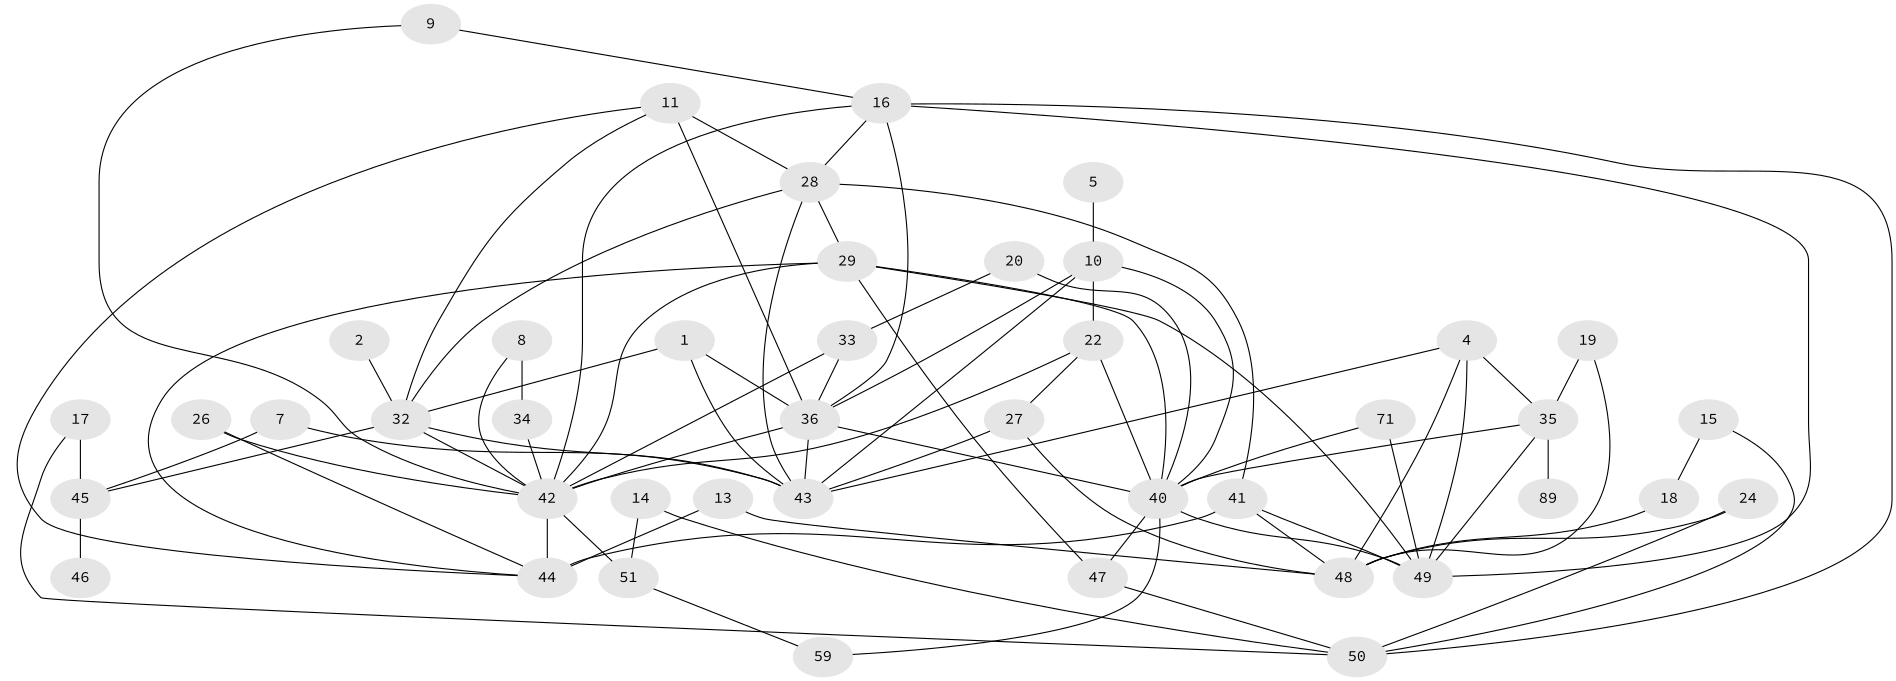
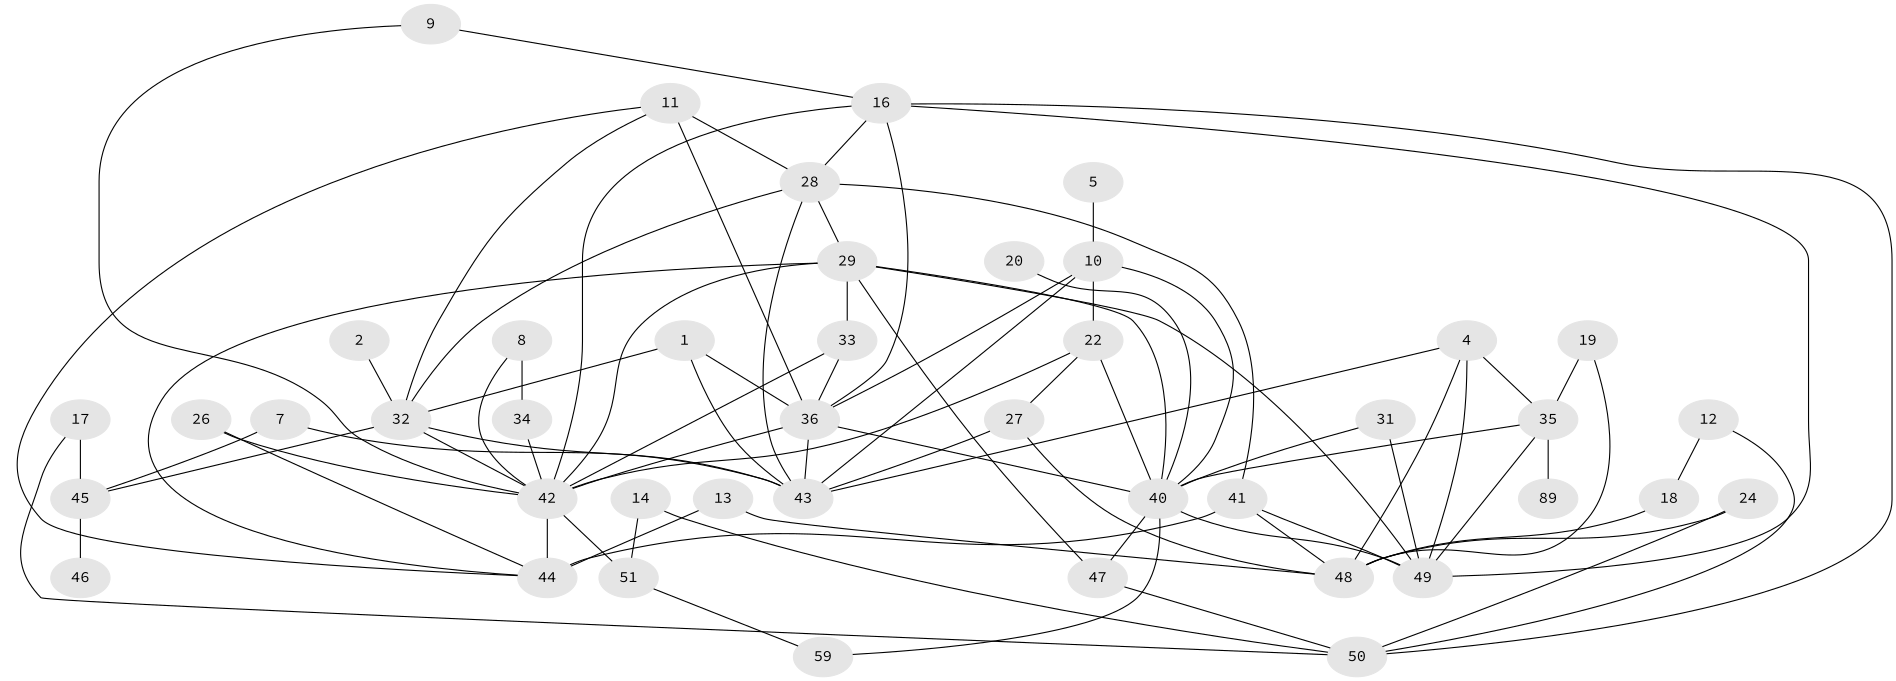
(931, 301) -> (847, 301)
(1386, 420) -> (1386, 420)
(1709, 420) -> (1709, 420)
